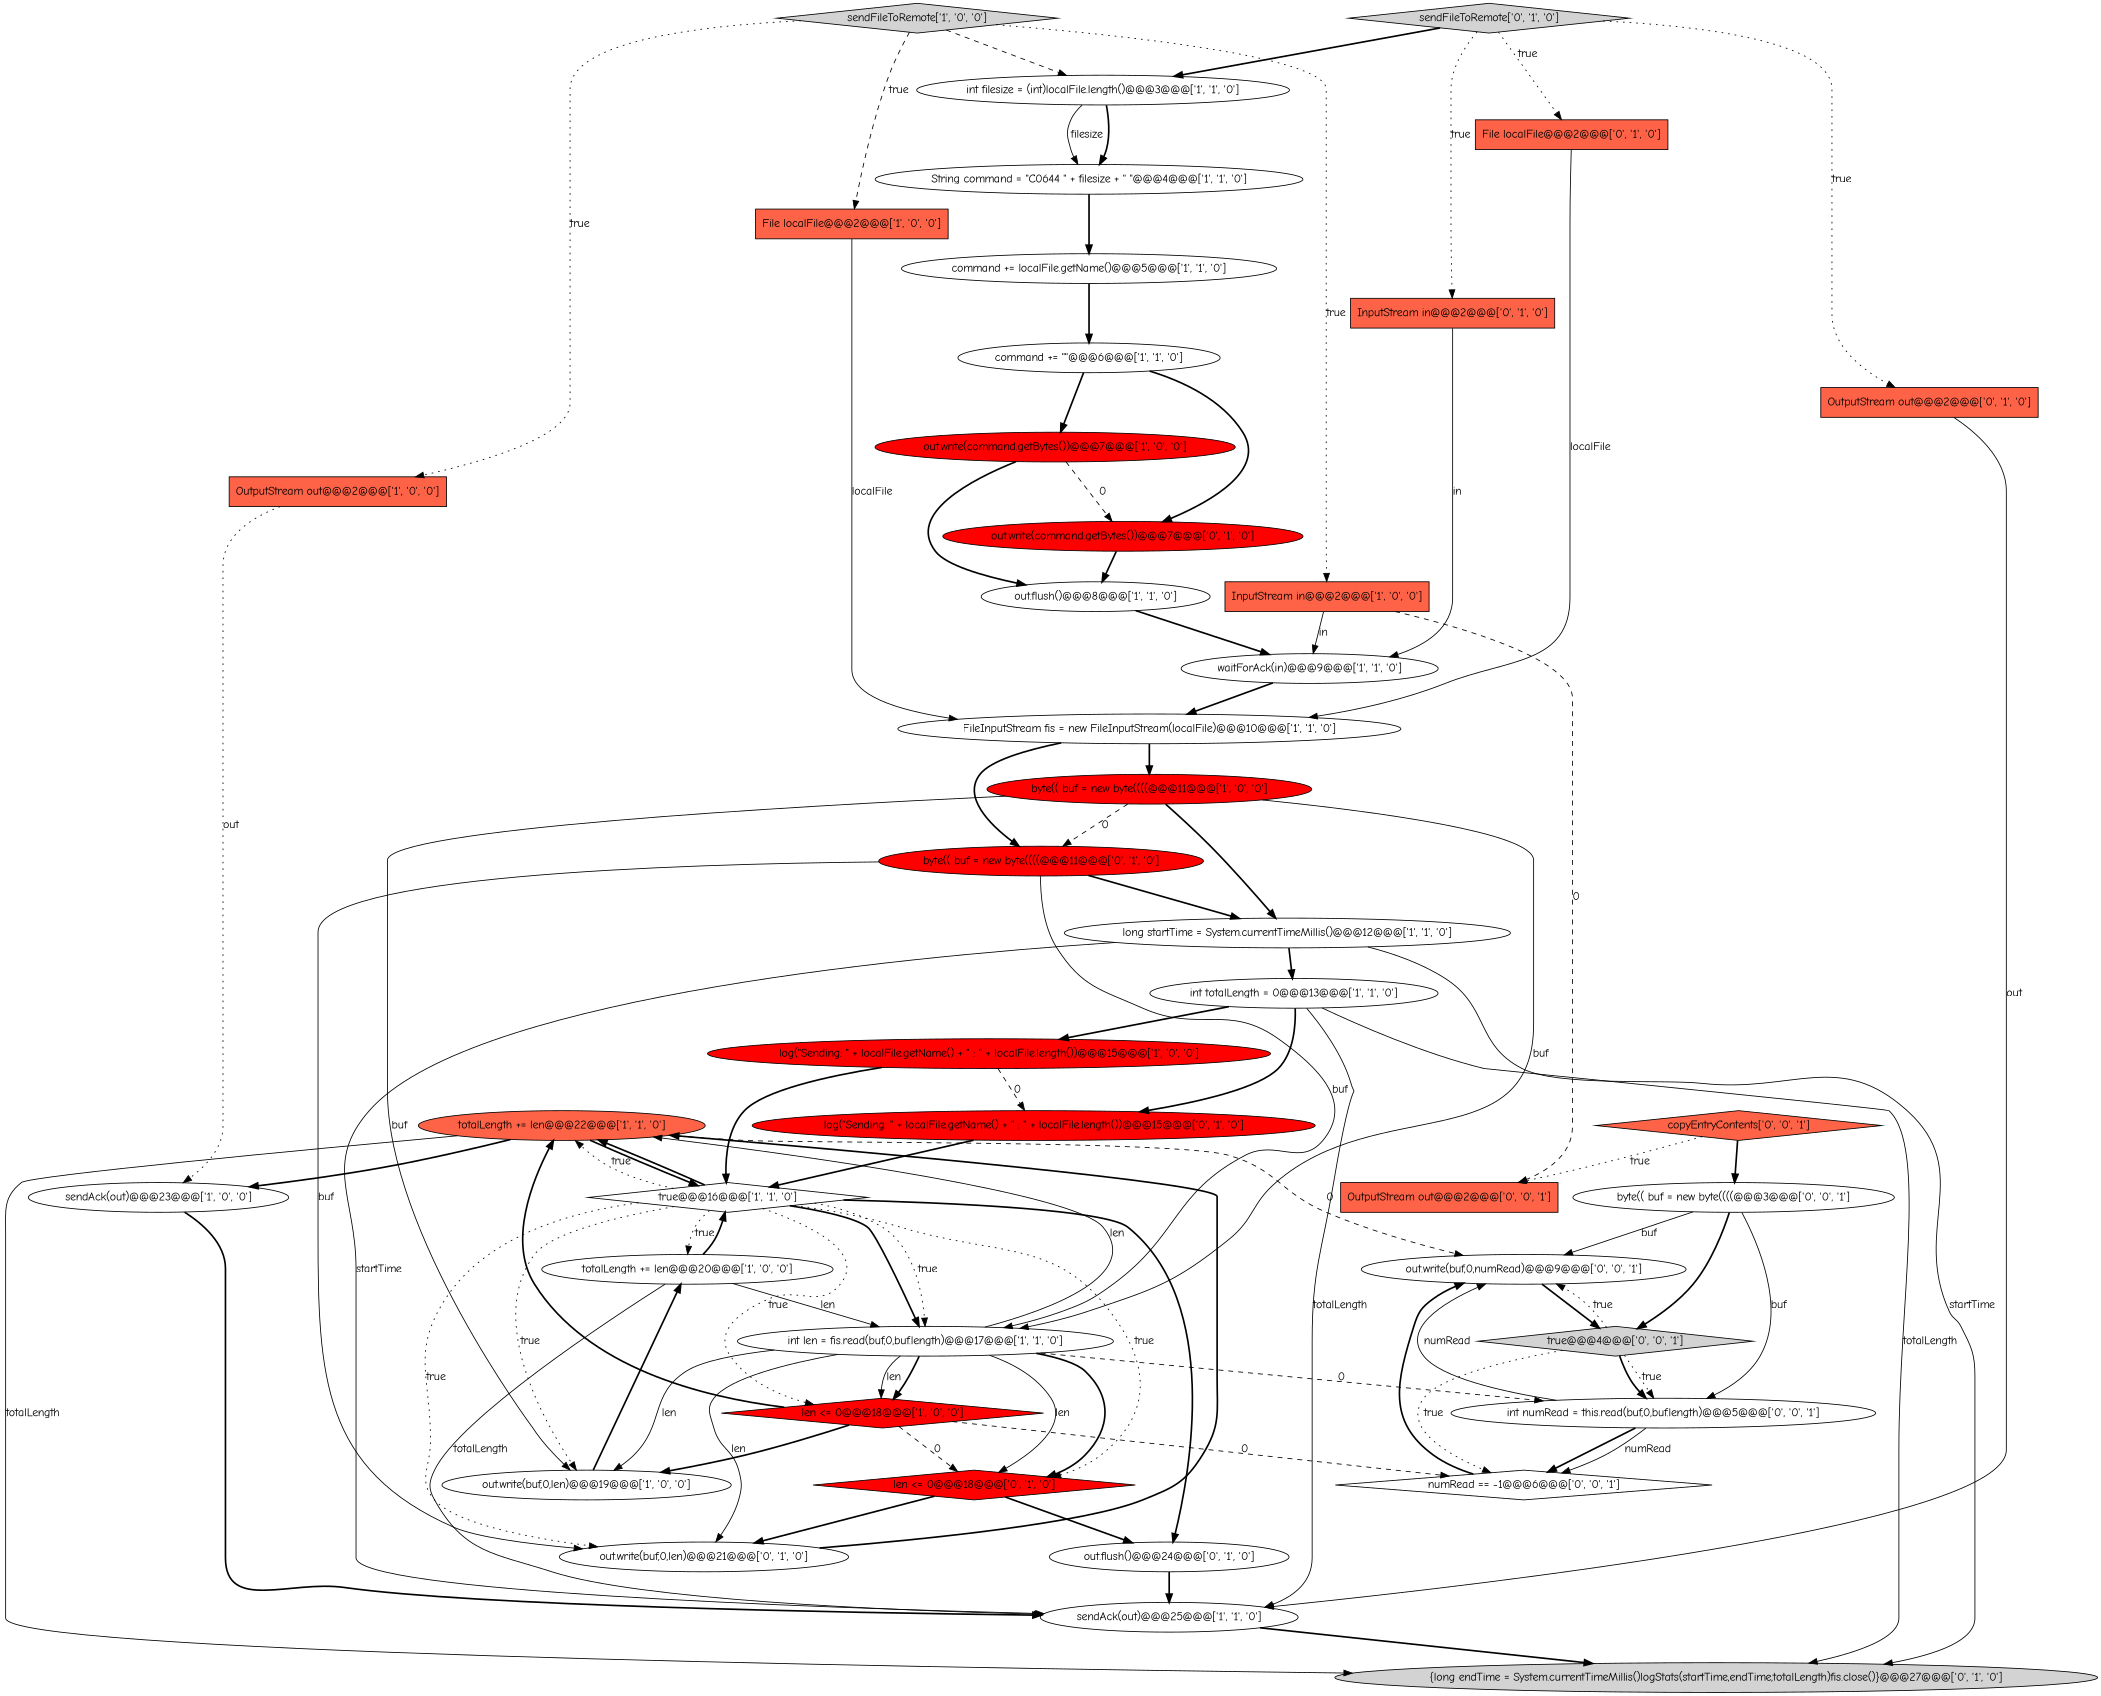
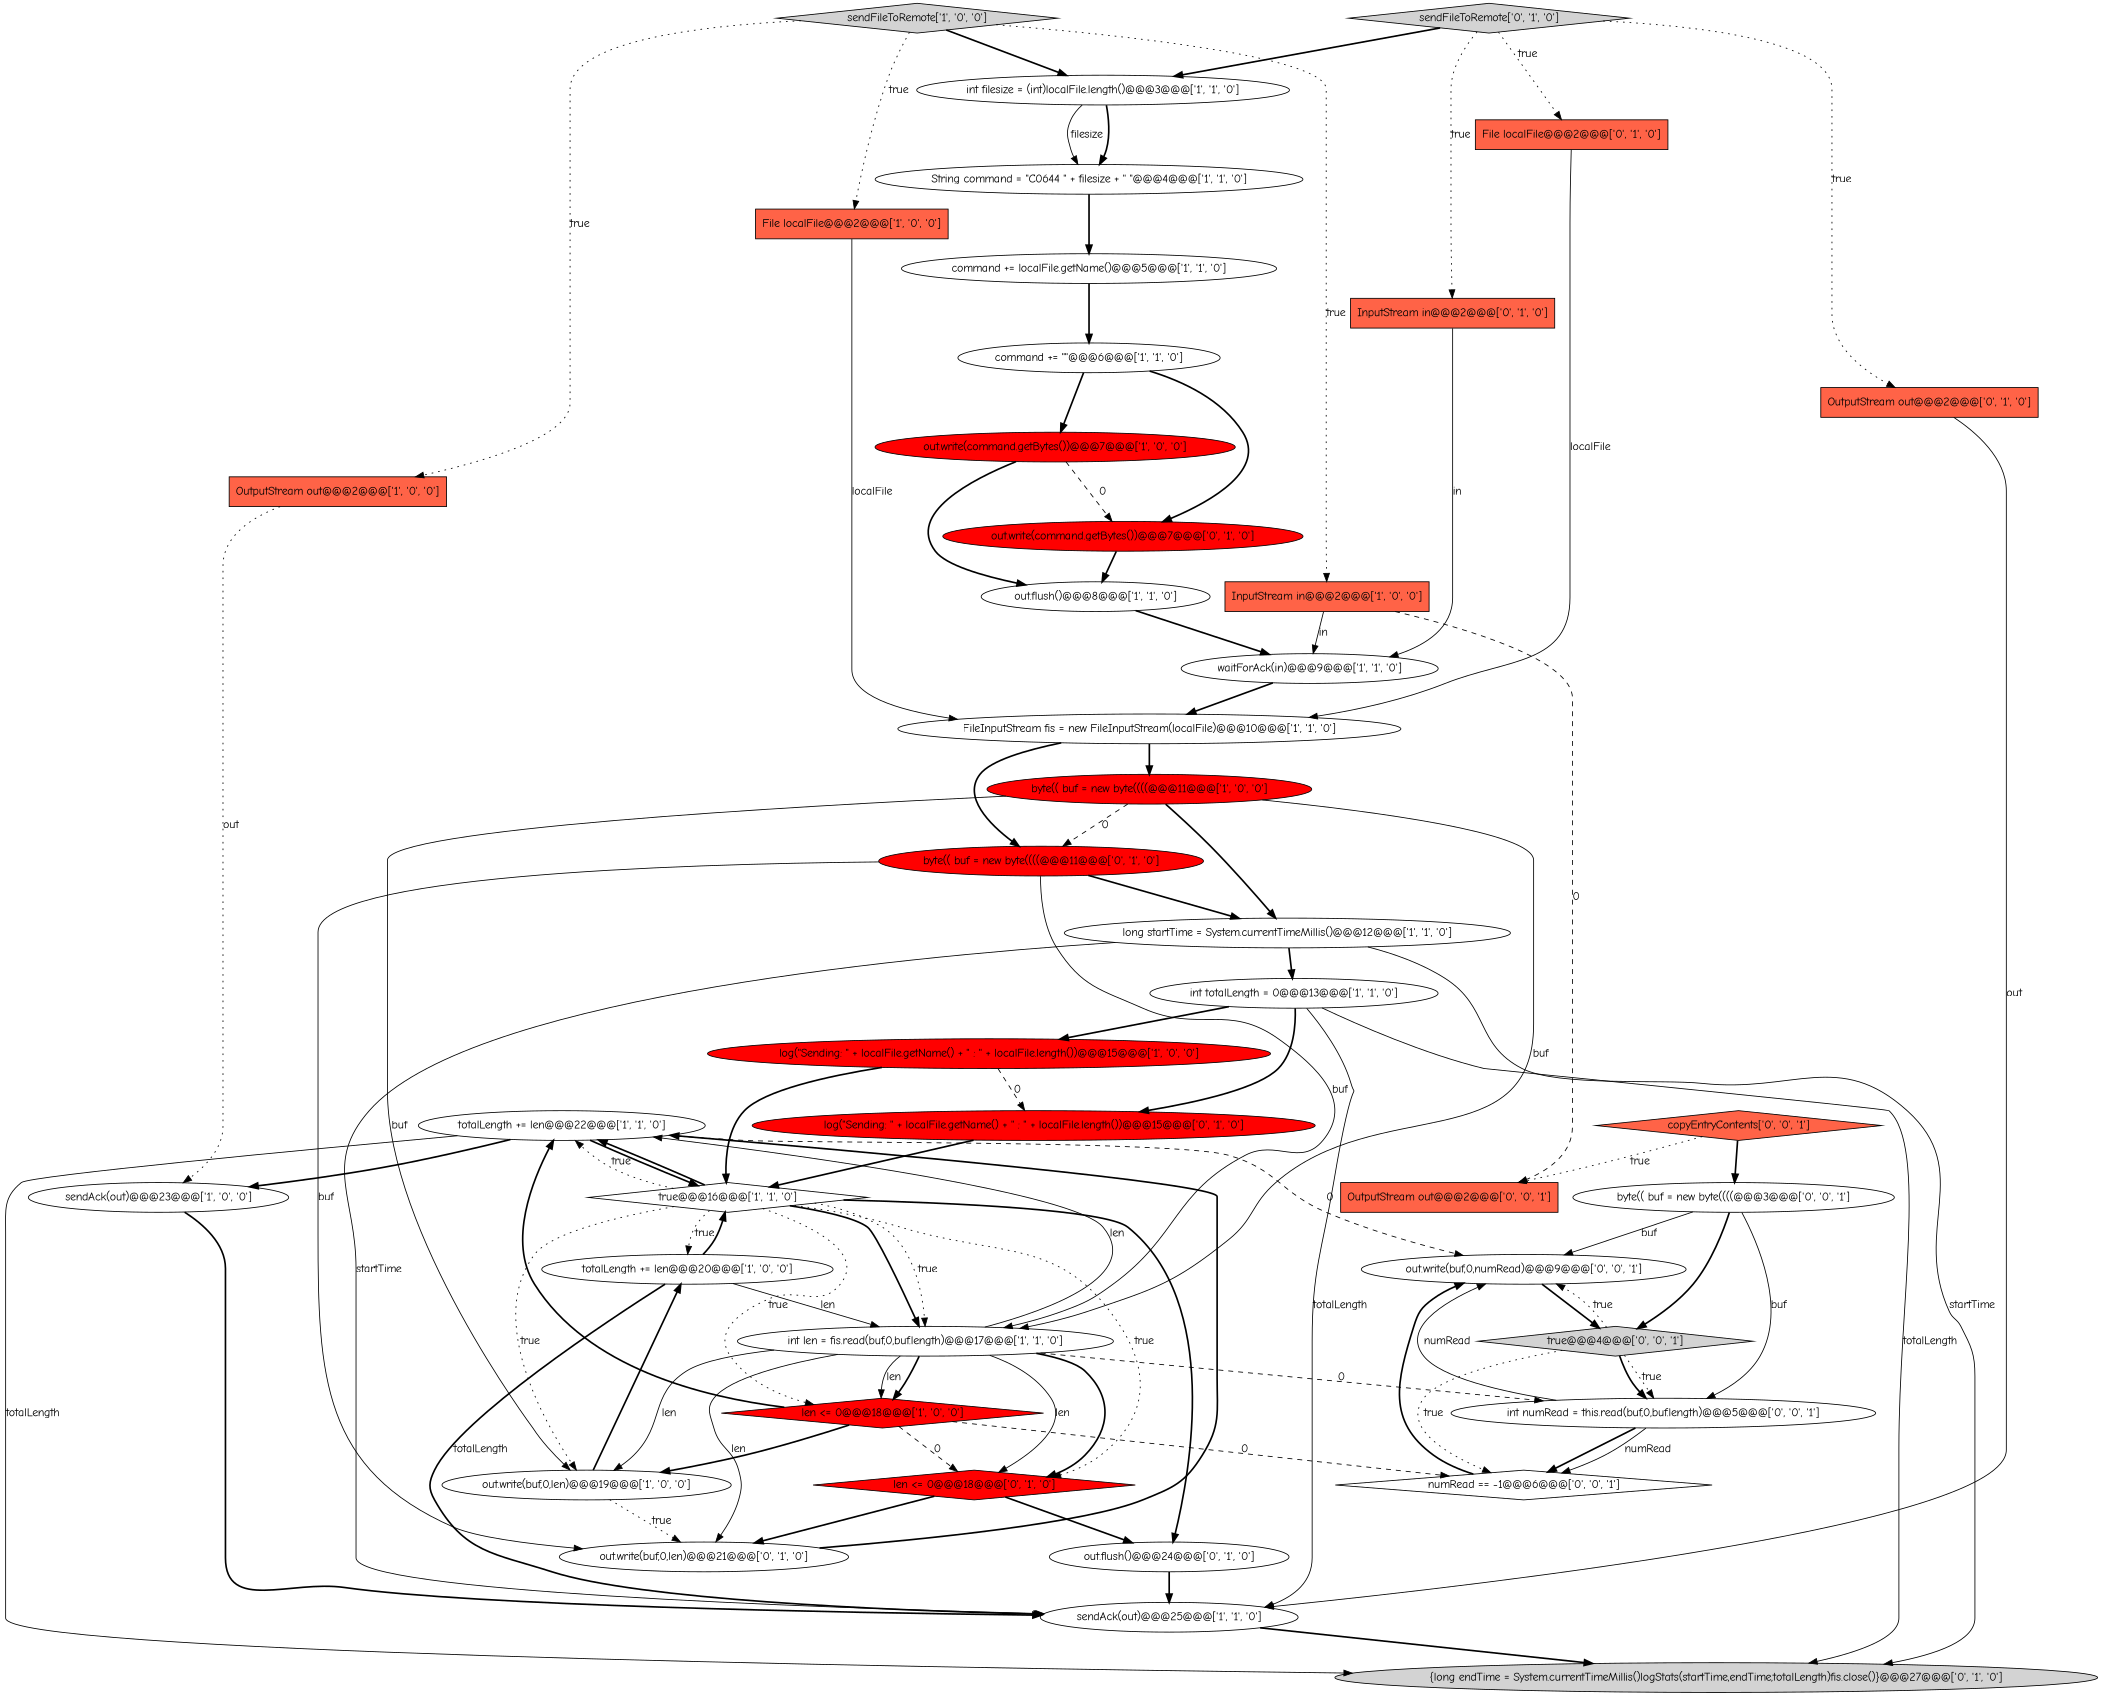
(1002, 51) -> (1002, 51)
(876, 114) -> (876, 114)
(562, 1126) -> (562, 1126)
(425, 1369) -> (641, 1519)
(558, 1573) -> (558, 1573)
